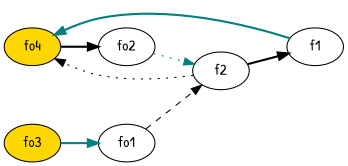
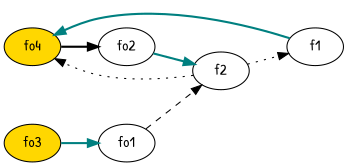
(169, 57) -> (169, 57)
(263, 60) -> (263, 60)
